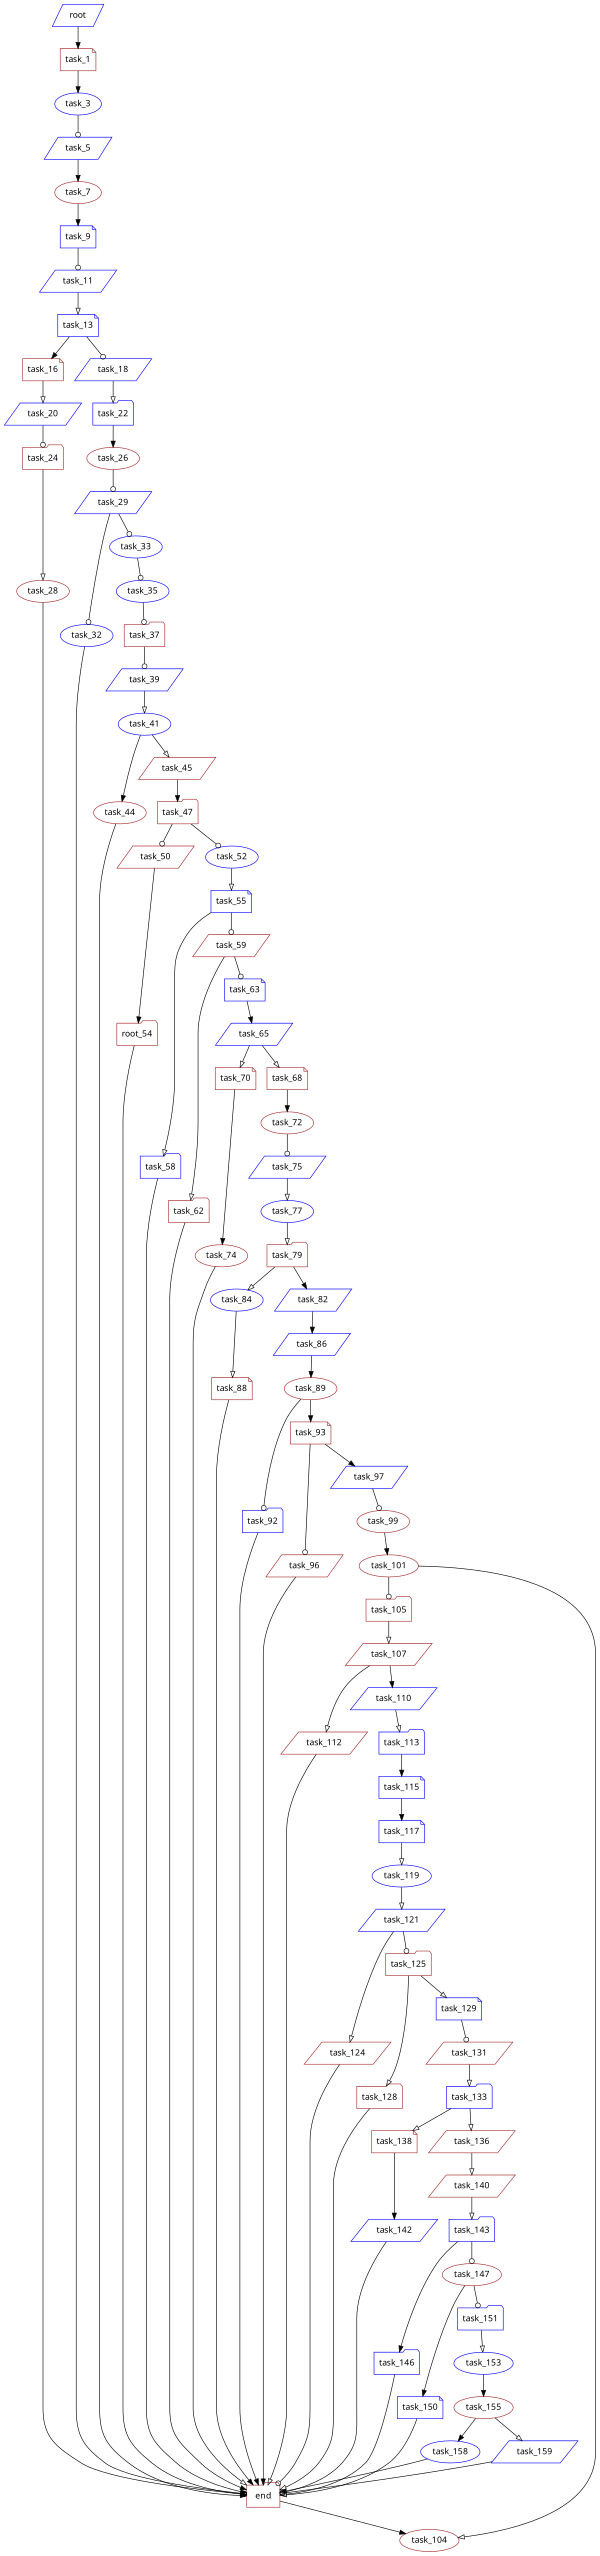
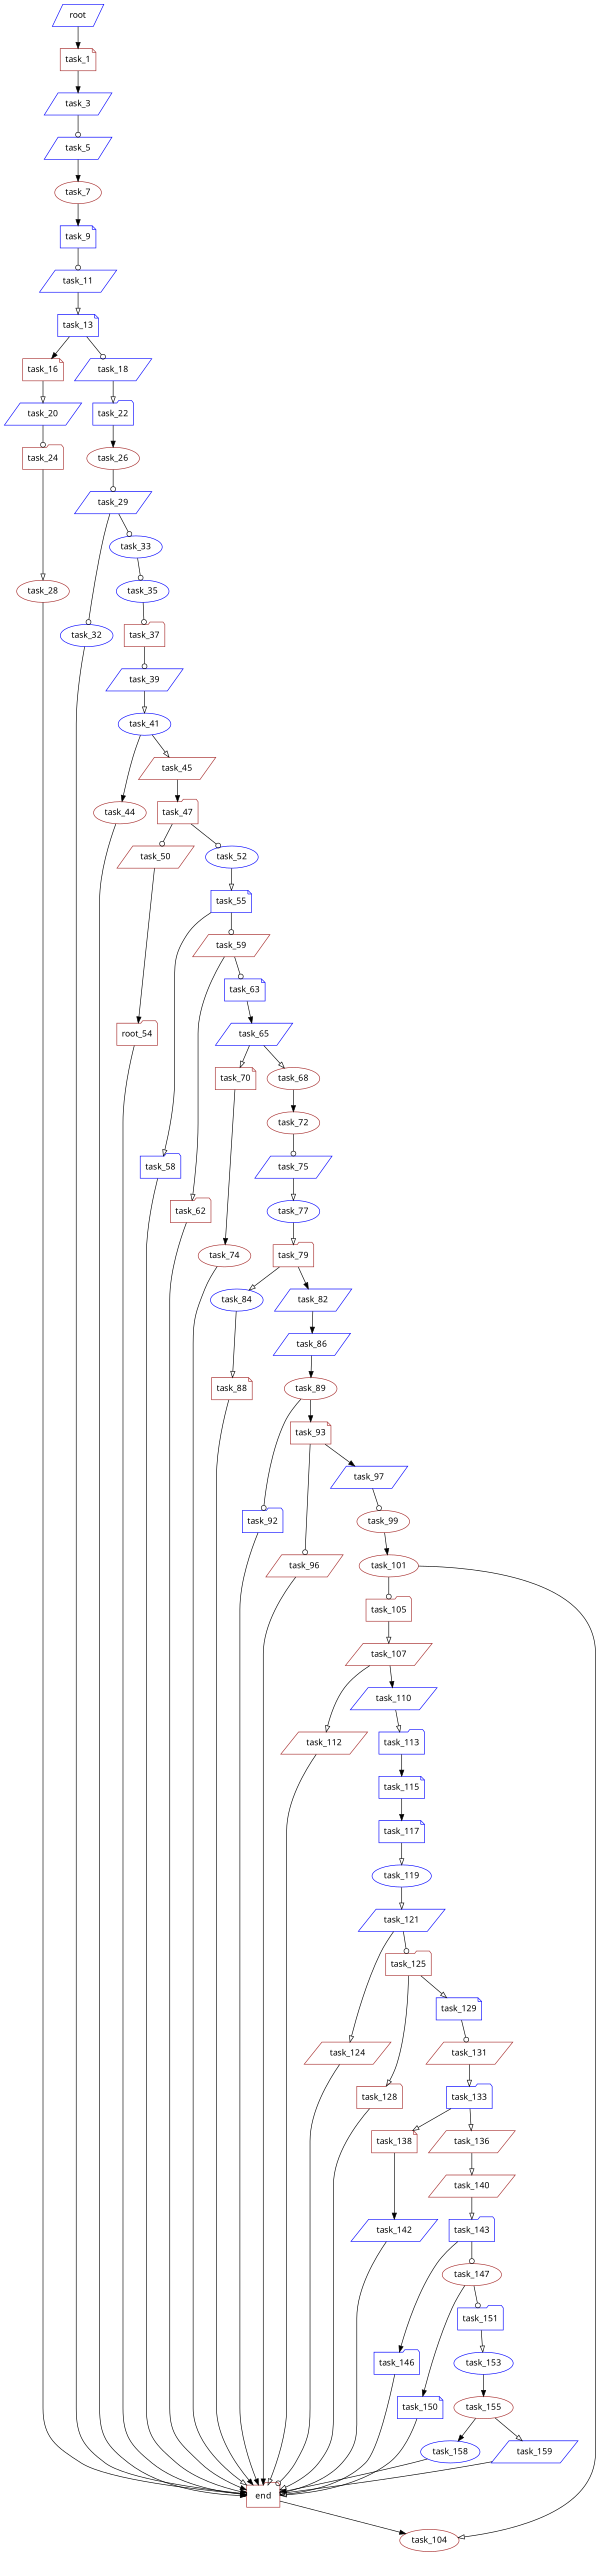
(78, 104) -> (78, 104)
(287, 1079) -> (293, 1079)
